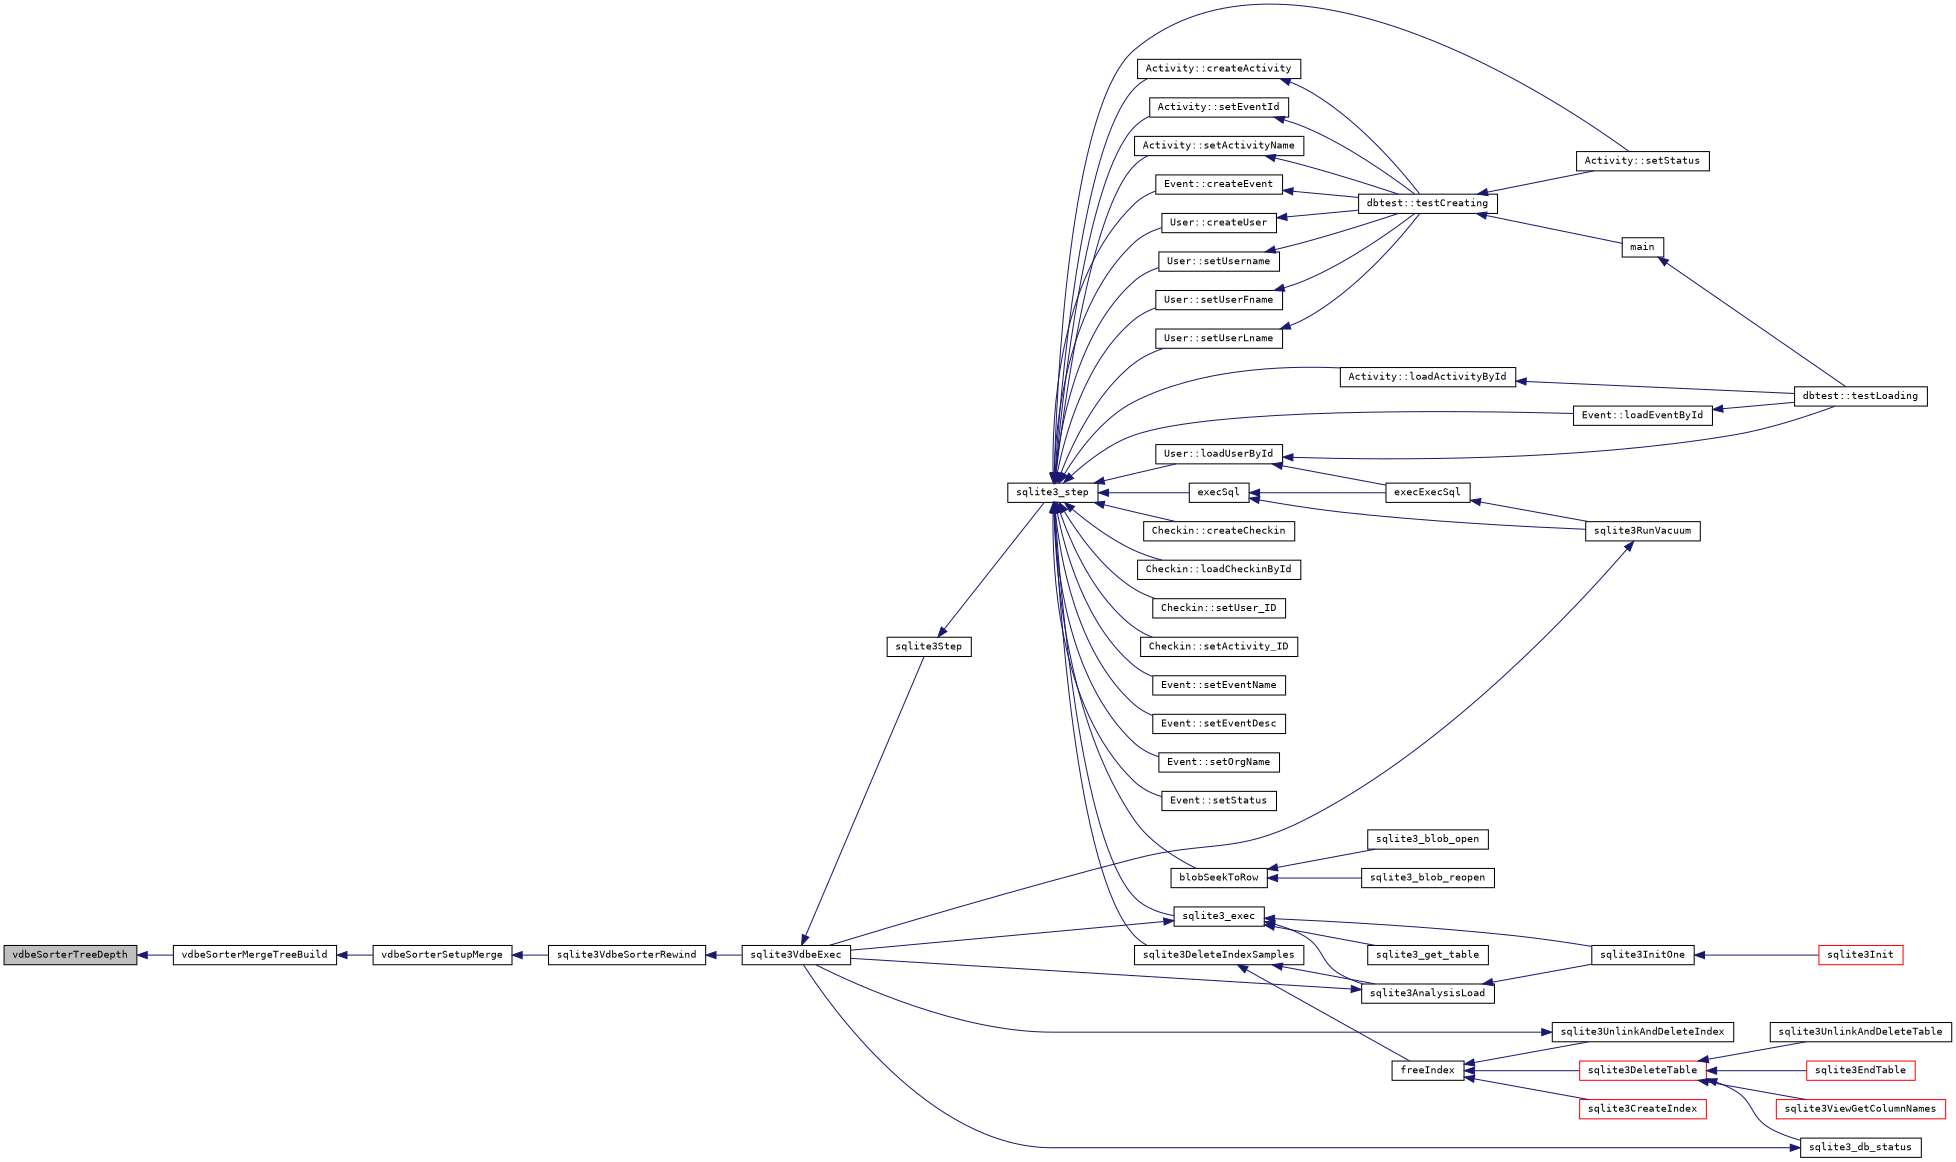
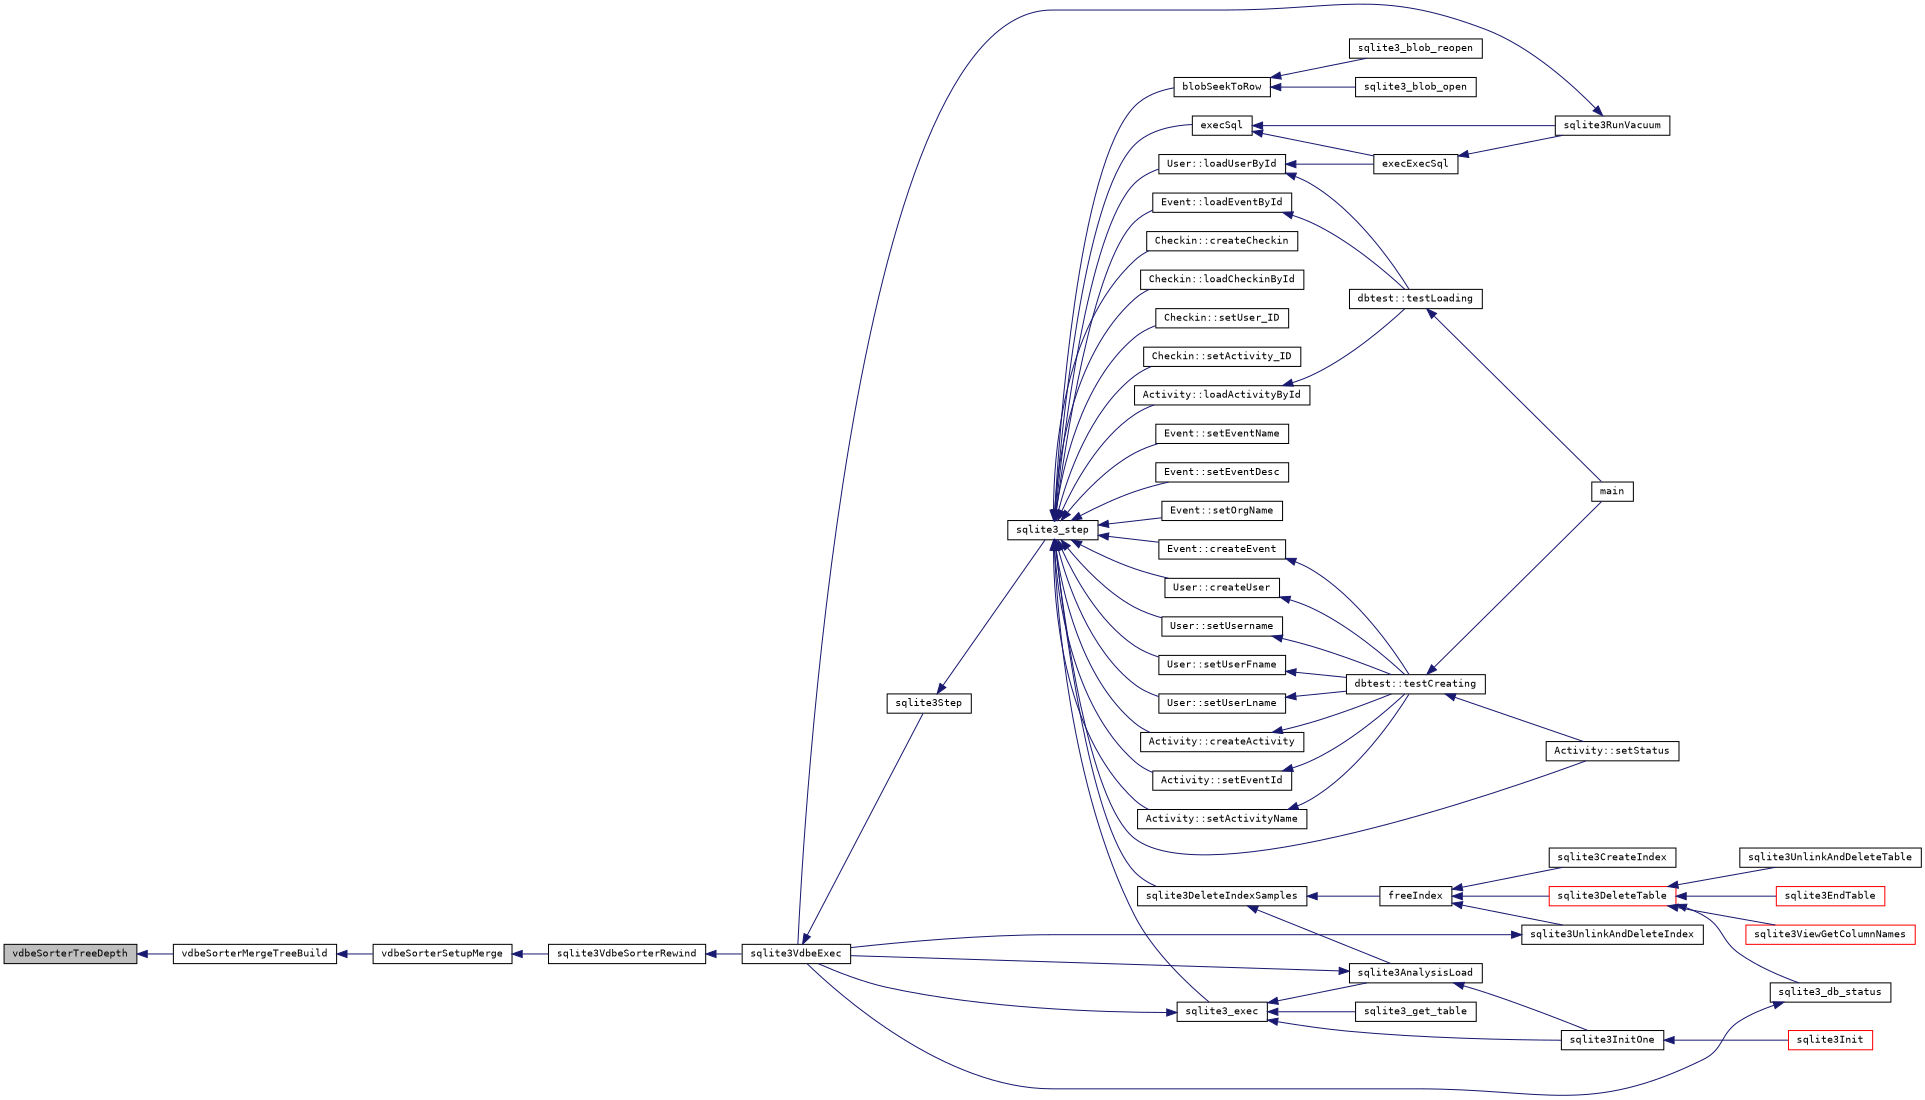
(1756, 325) -> (1518, 399)
(1219, 801) -> none
(1643, 1109) -> (1613, 858)
